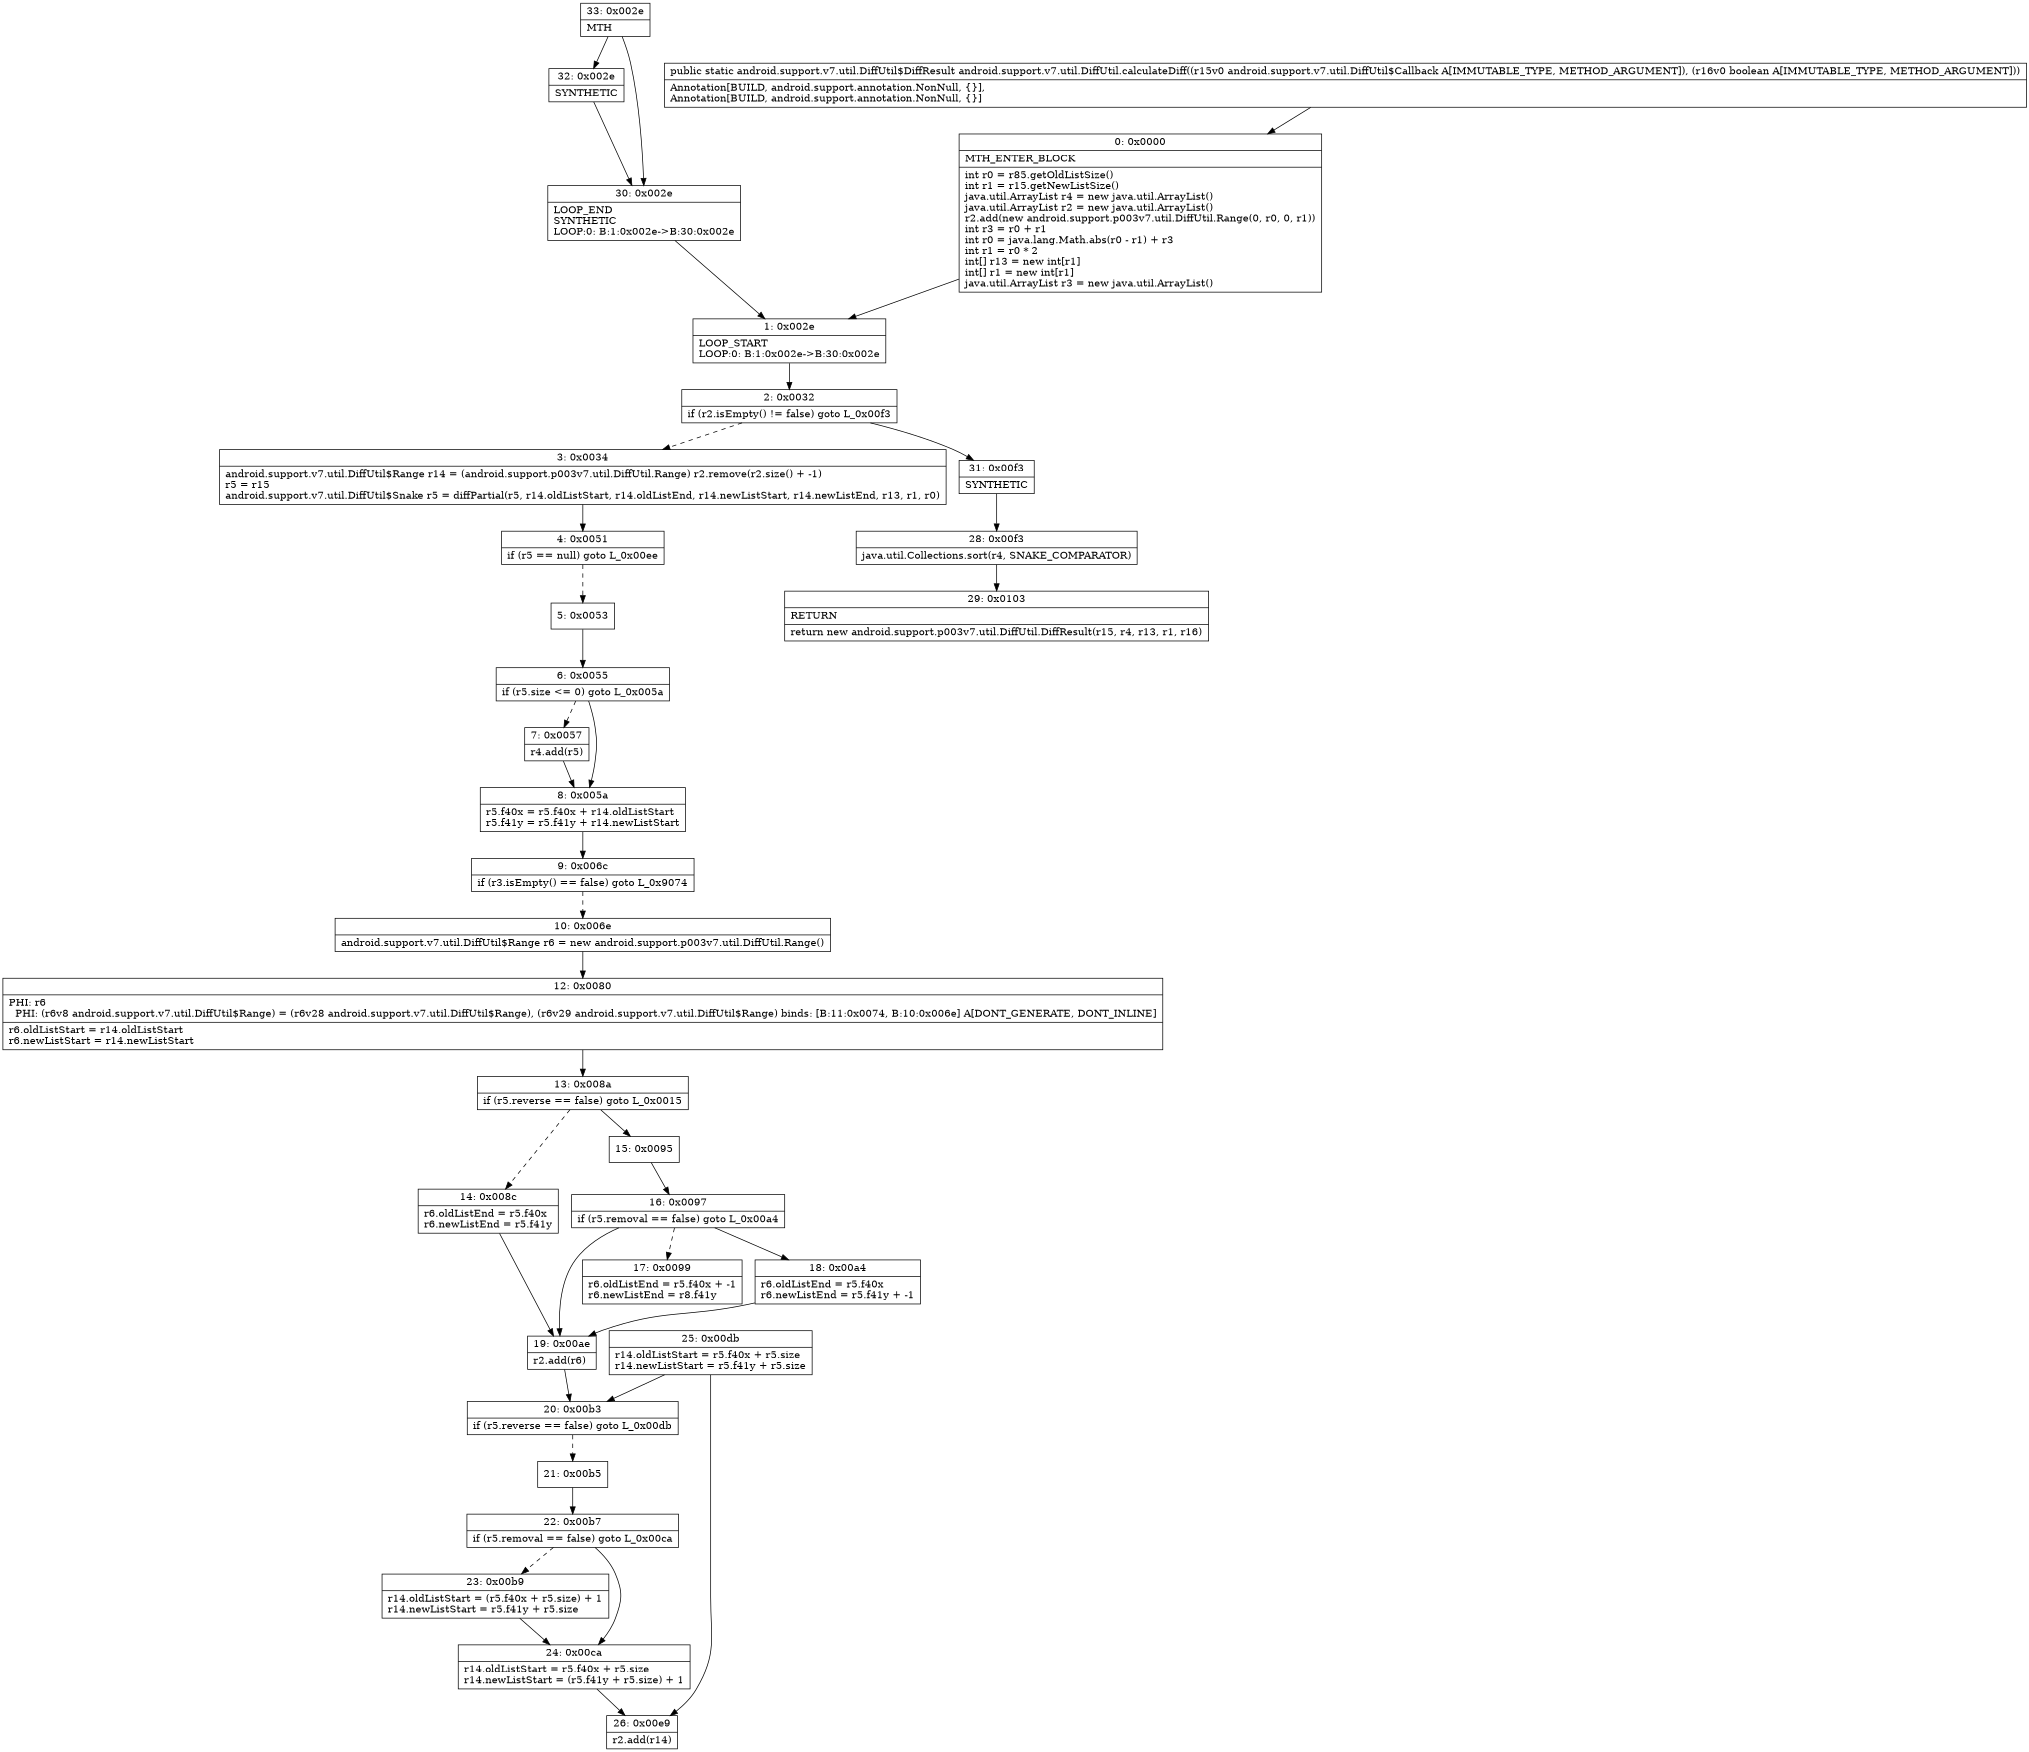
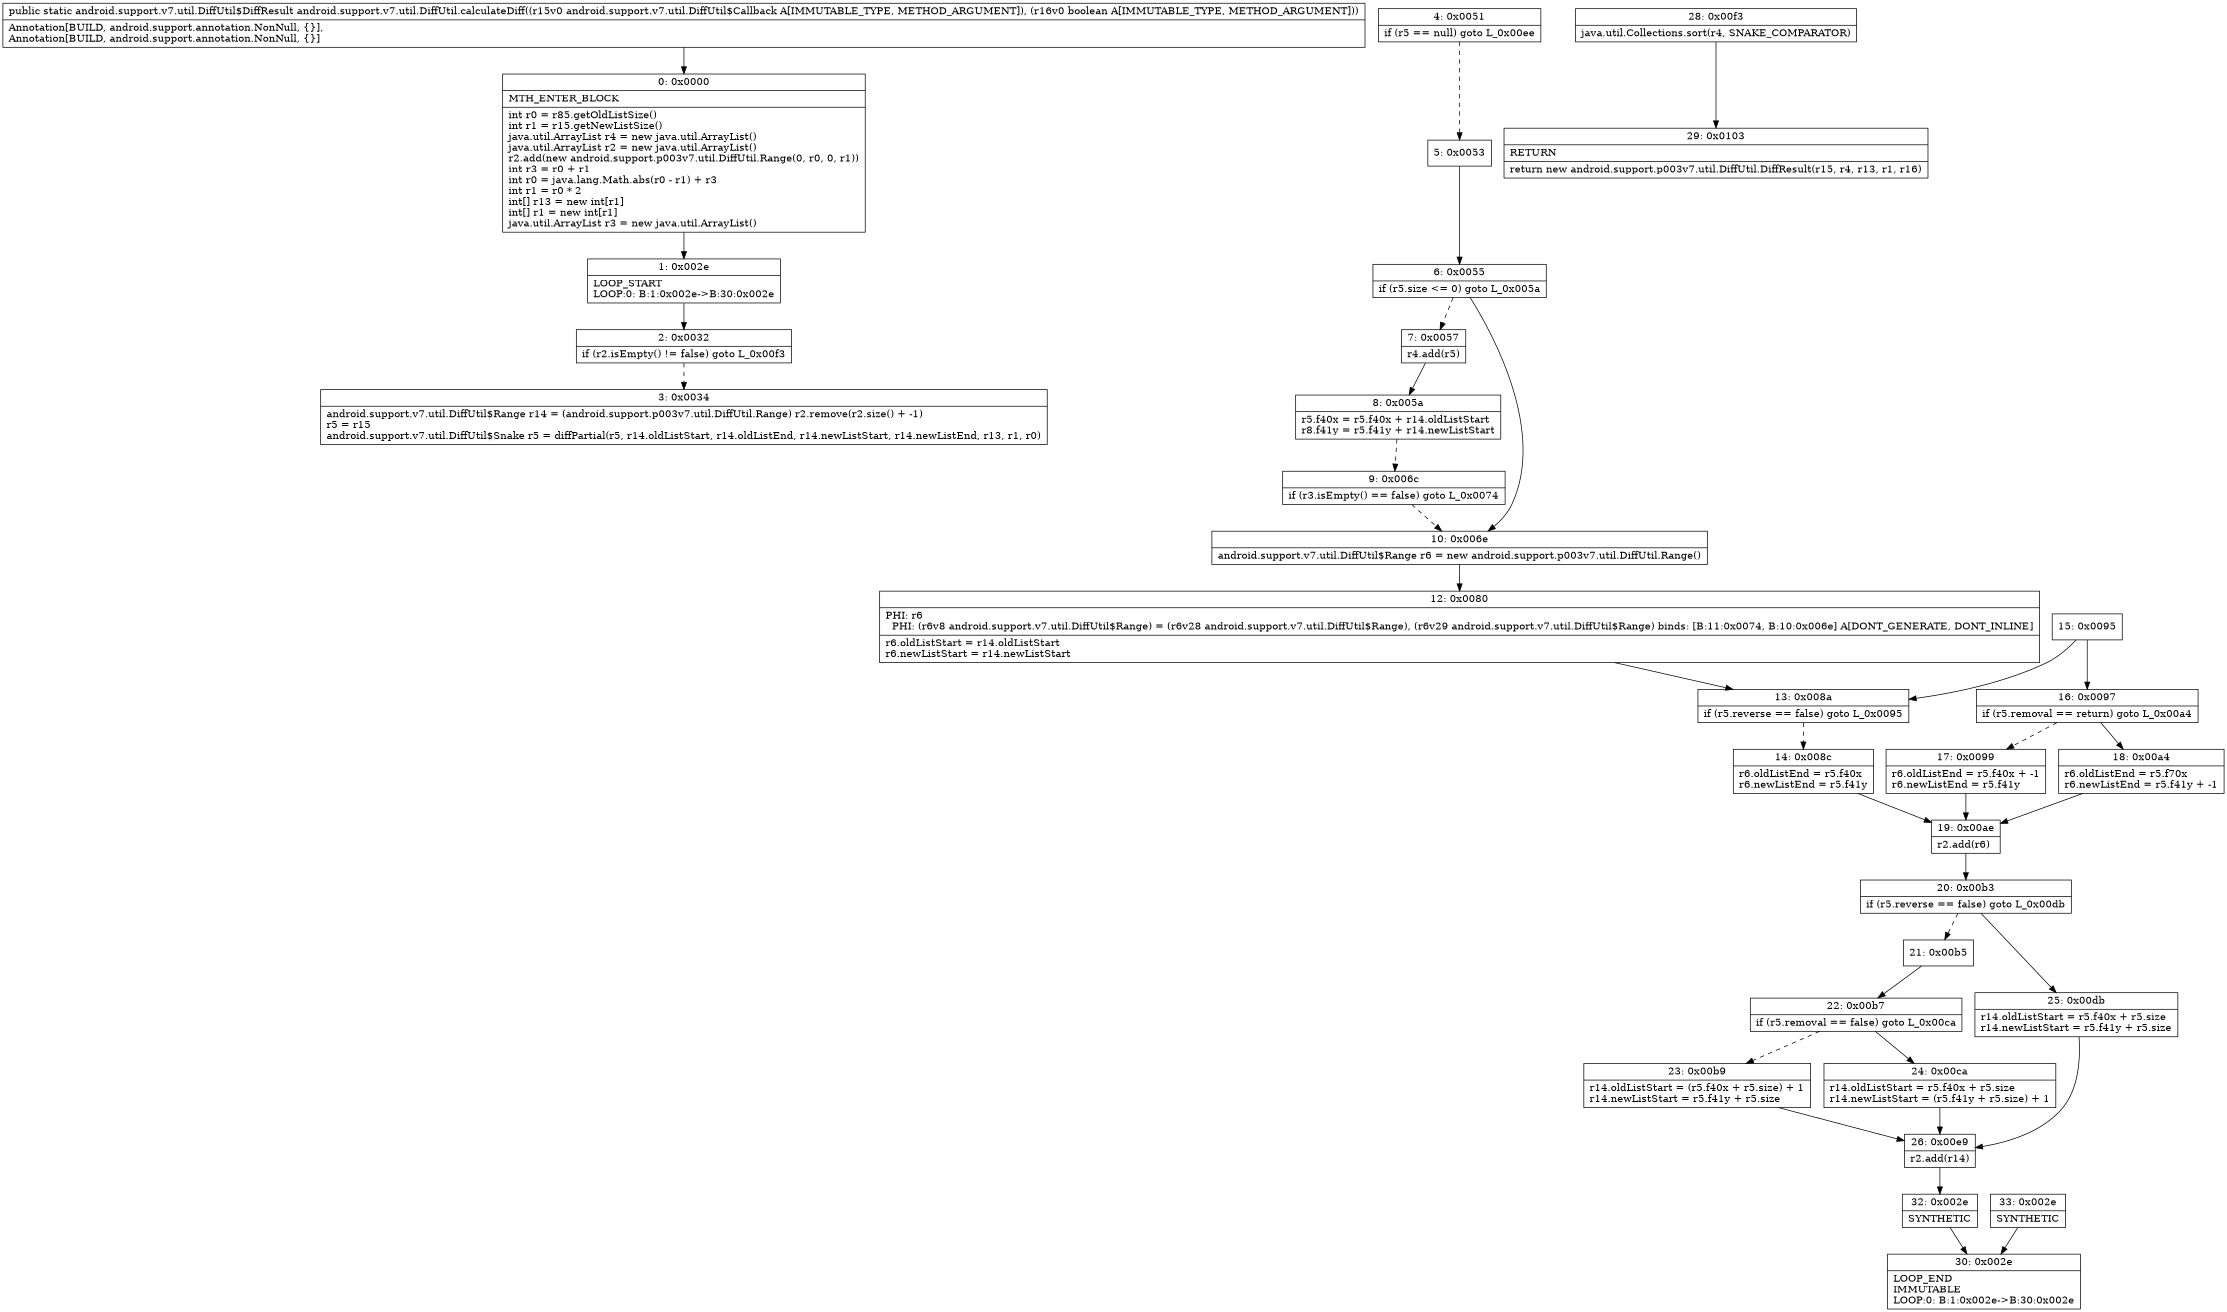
(599, 28) -> (2028, 1219)
(602, 49) -> (1940, 1177)
(585, 221) -> (1927, 1290)
(717, 277) -> none
(997, 477) -> none
(583, 514) -> none
(597, 740) -> (1518, 411)
(583, 823) -> (1398, 430)
(583, 841) -> (1396, 452)
(583, 883) -> (1394, 496)
(583, 1101) -> (1803, 714)
(613, 1121) -> (2001, 680)
(678, 1219) -> (2087, 714)
(571, 1267) -> (1966, 803)
(823, 1284) -> (2126, 774)
(653, 1295) -> (1956, 785)
(639, 1387) -> (2016, 950)
(532, 1629) -> (1838, 1123)
